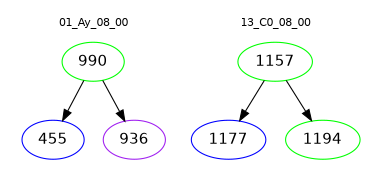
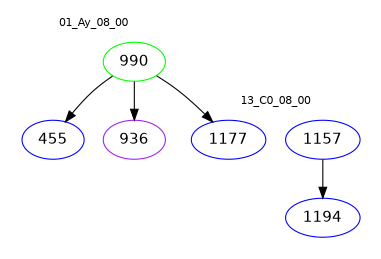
(275, 62) -> (323, 140)
(255, 96) -> (190, 100)
(323, 140) -> (323, 218)
